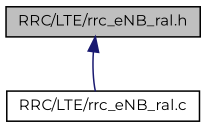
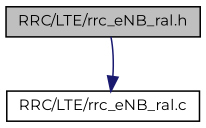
(93, 72) -> (113, 57)
